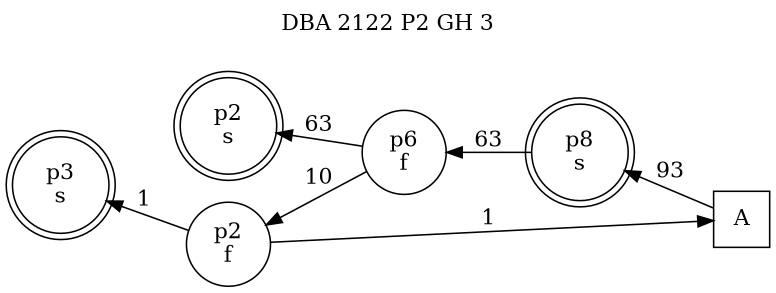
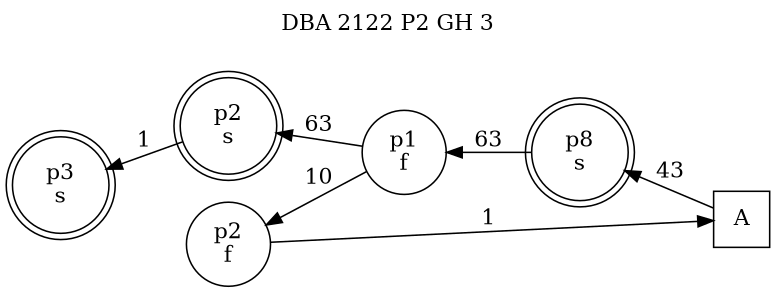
(404, 152) -> (404, 152)
(671, 172) -> (671, 172)
(155, 218) -> (152, 153)
